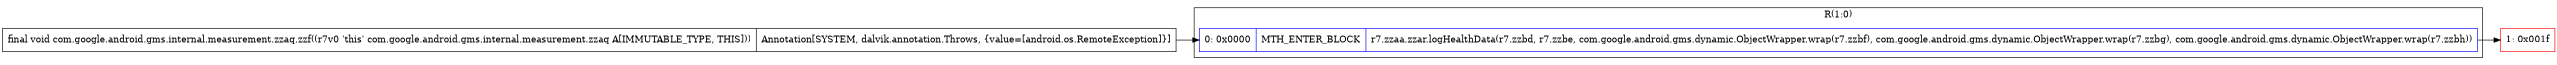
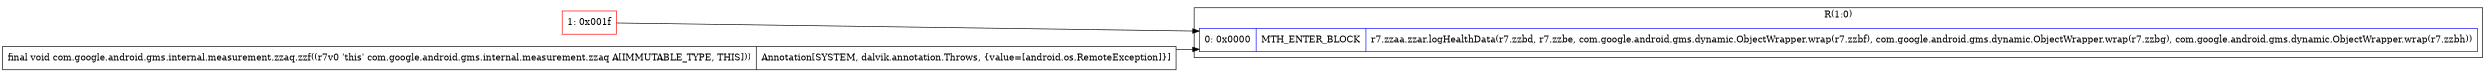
(2487, 40) -> (905, 27)
